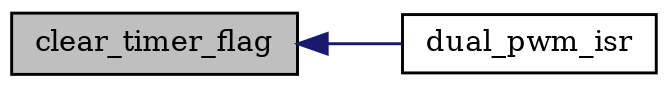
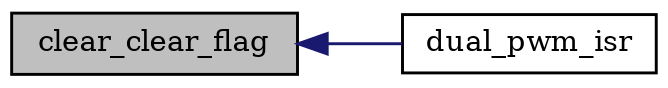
(155, 44) -> (155, 44)
